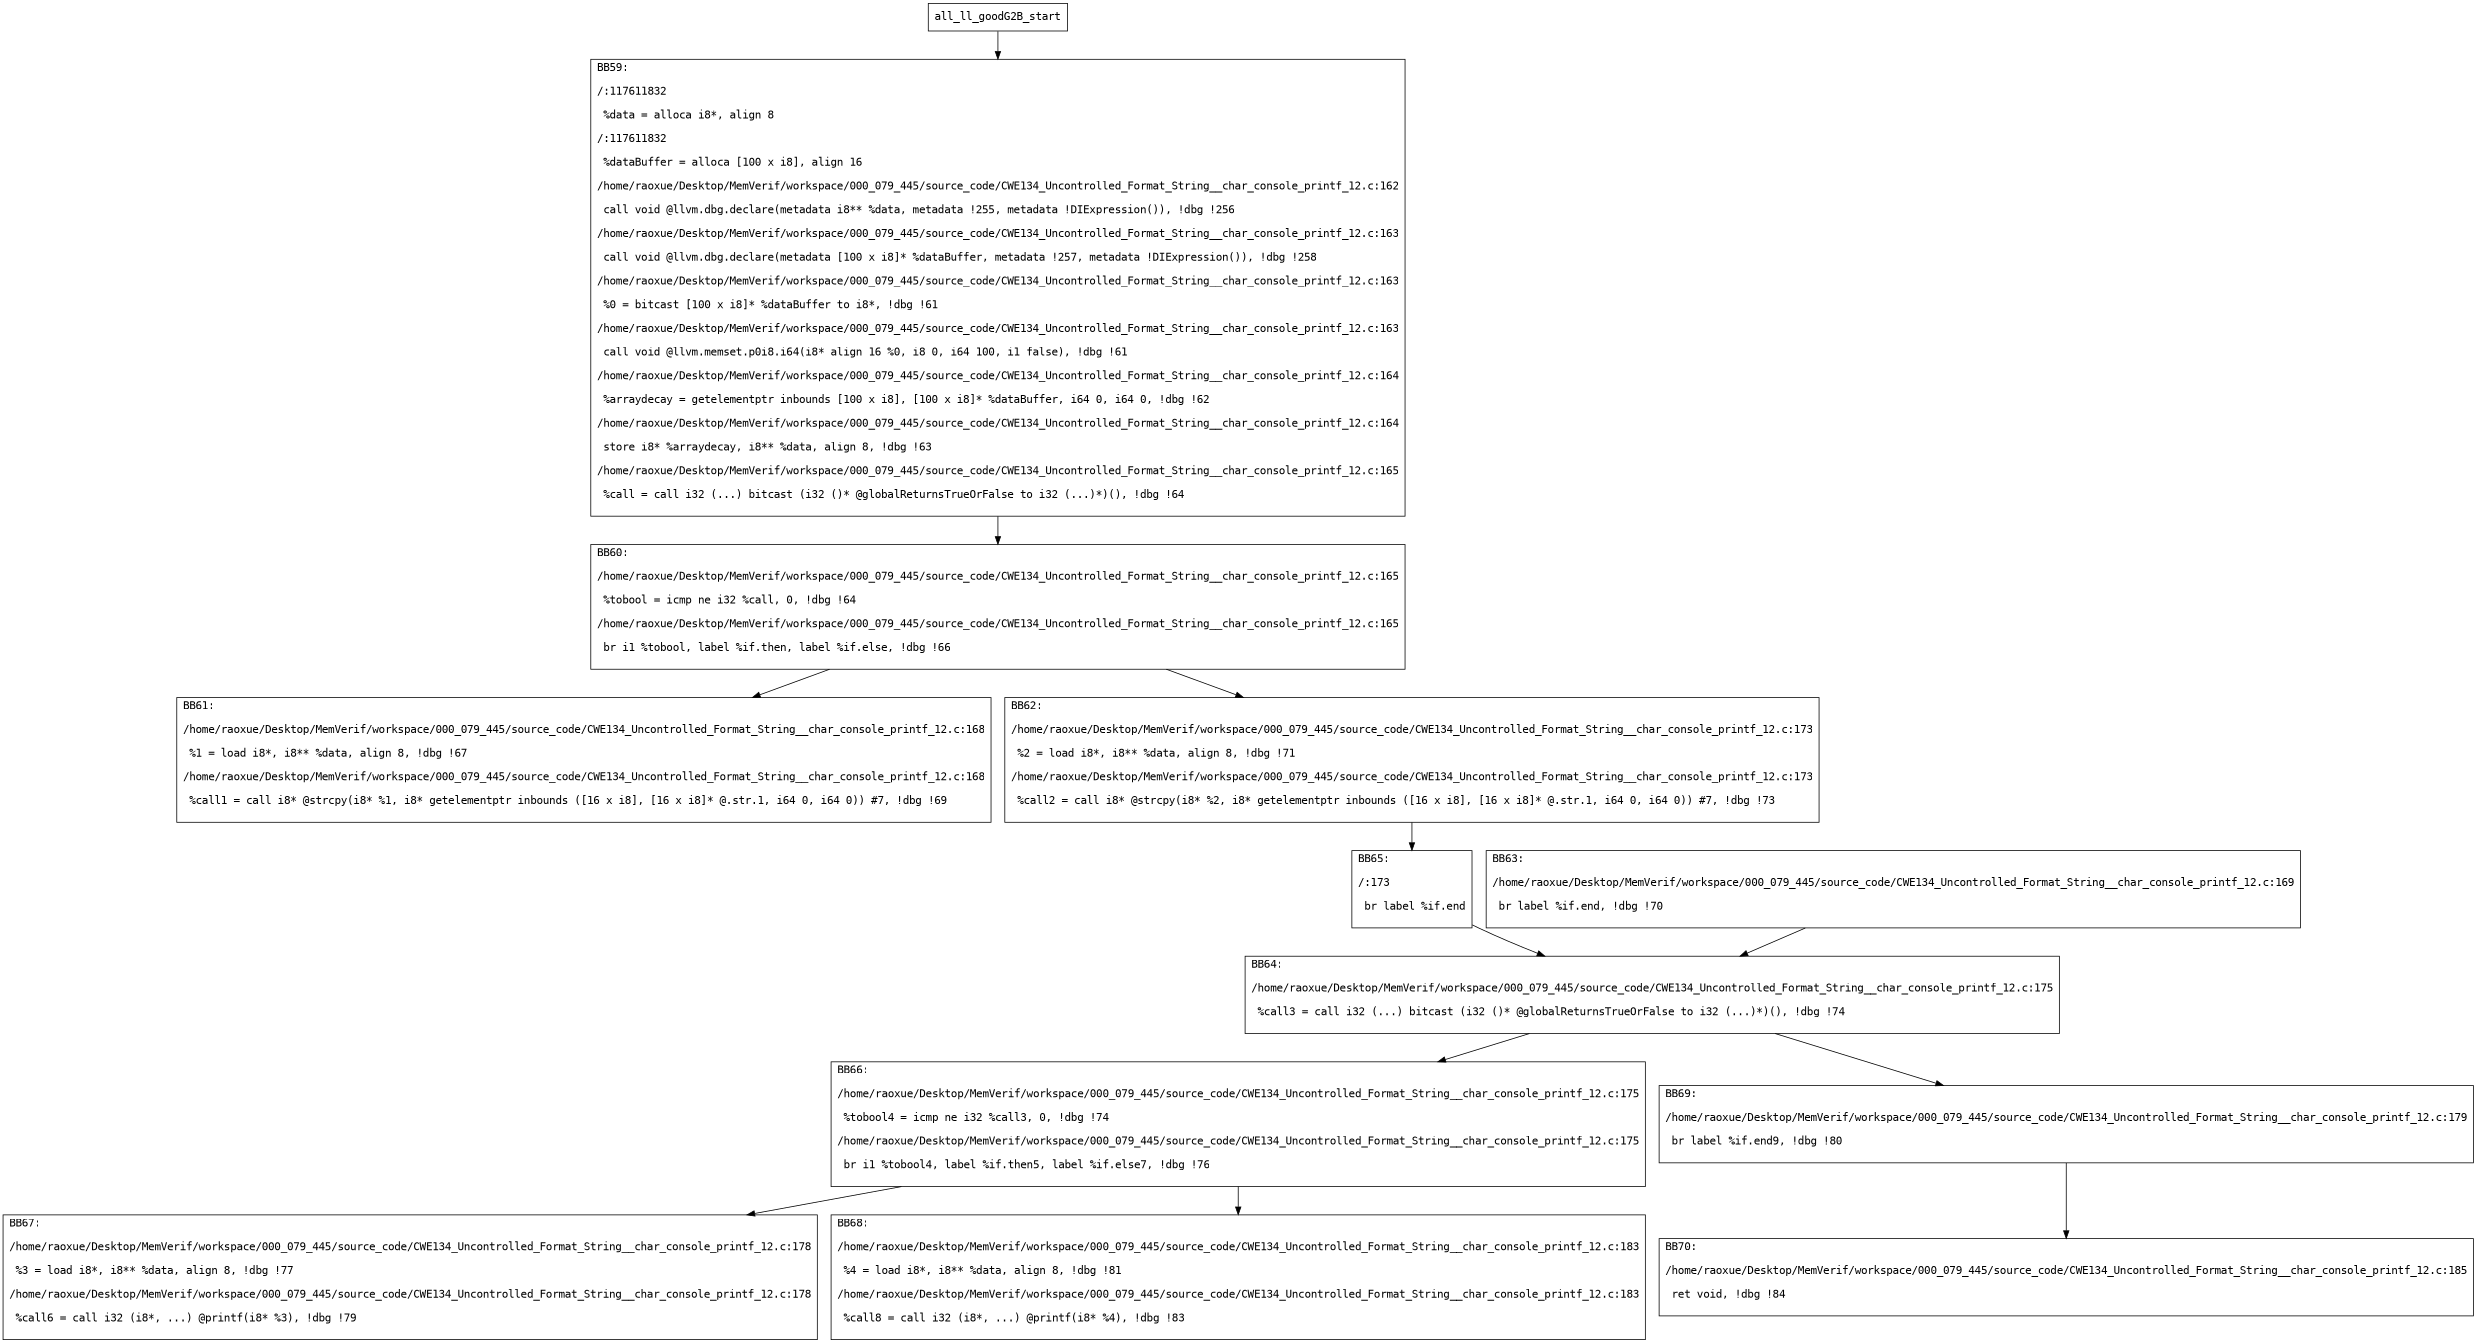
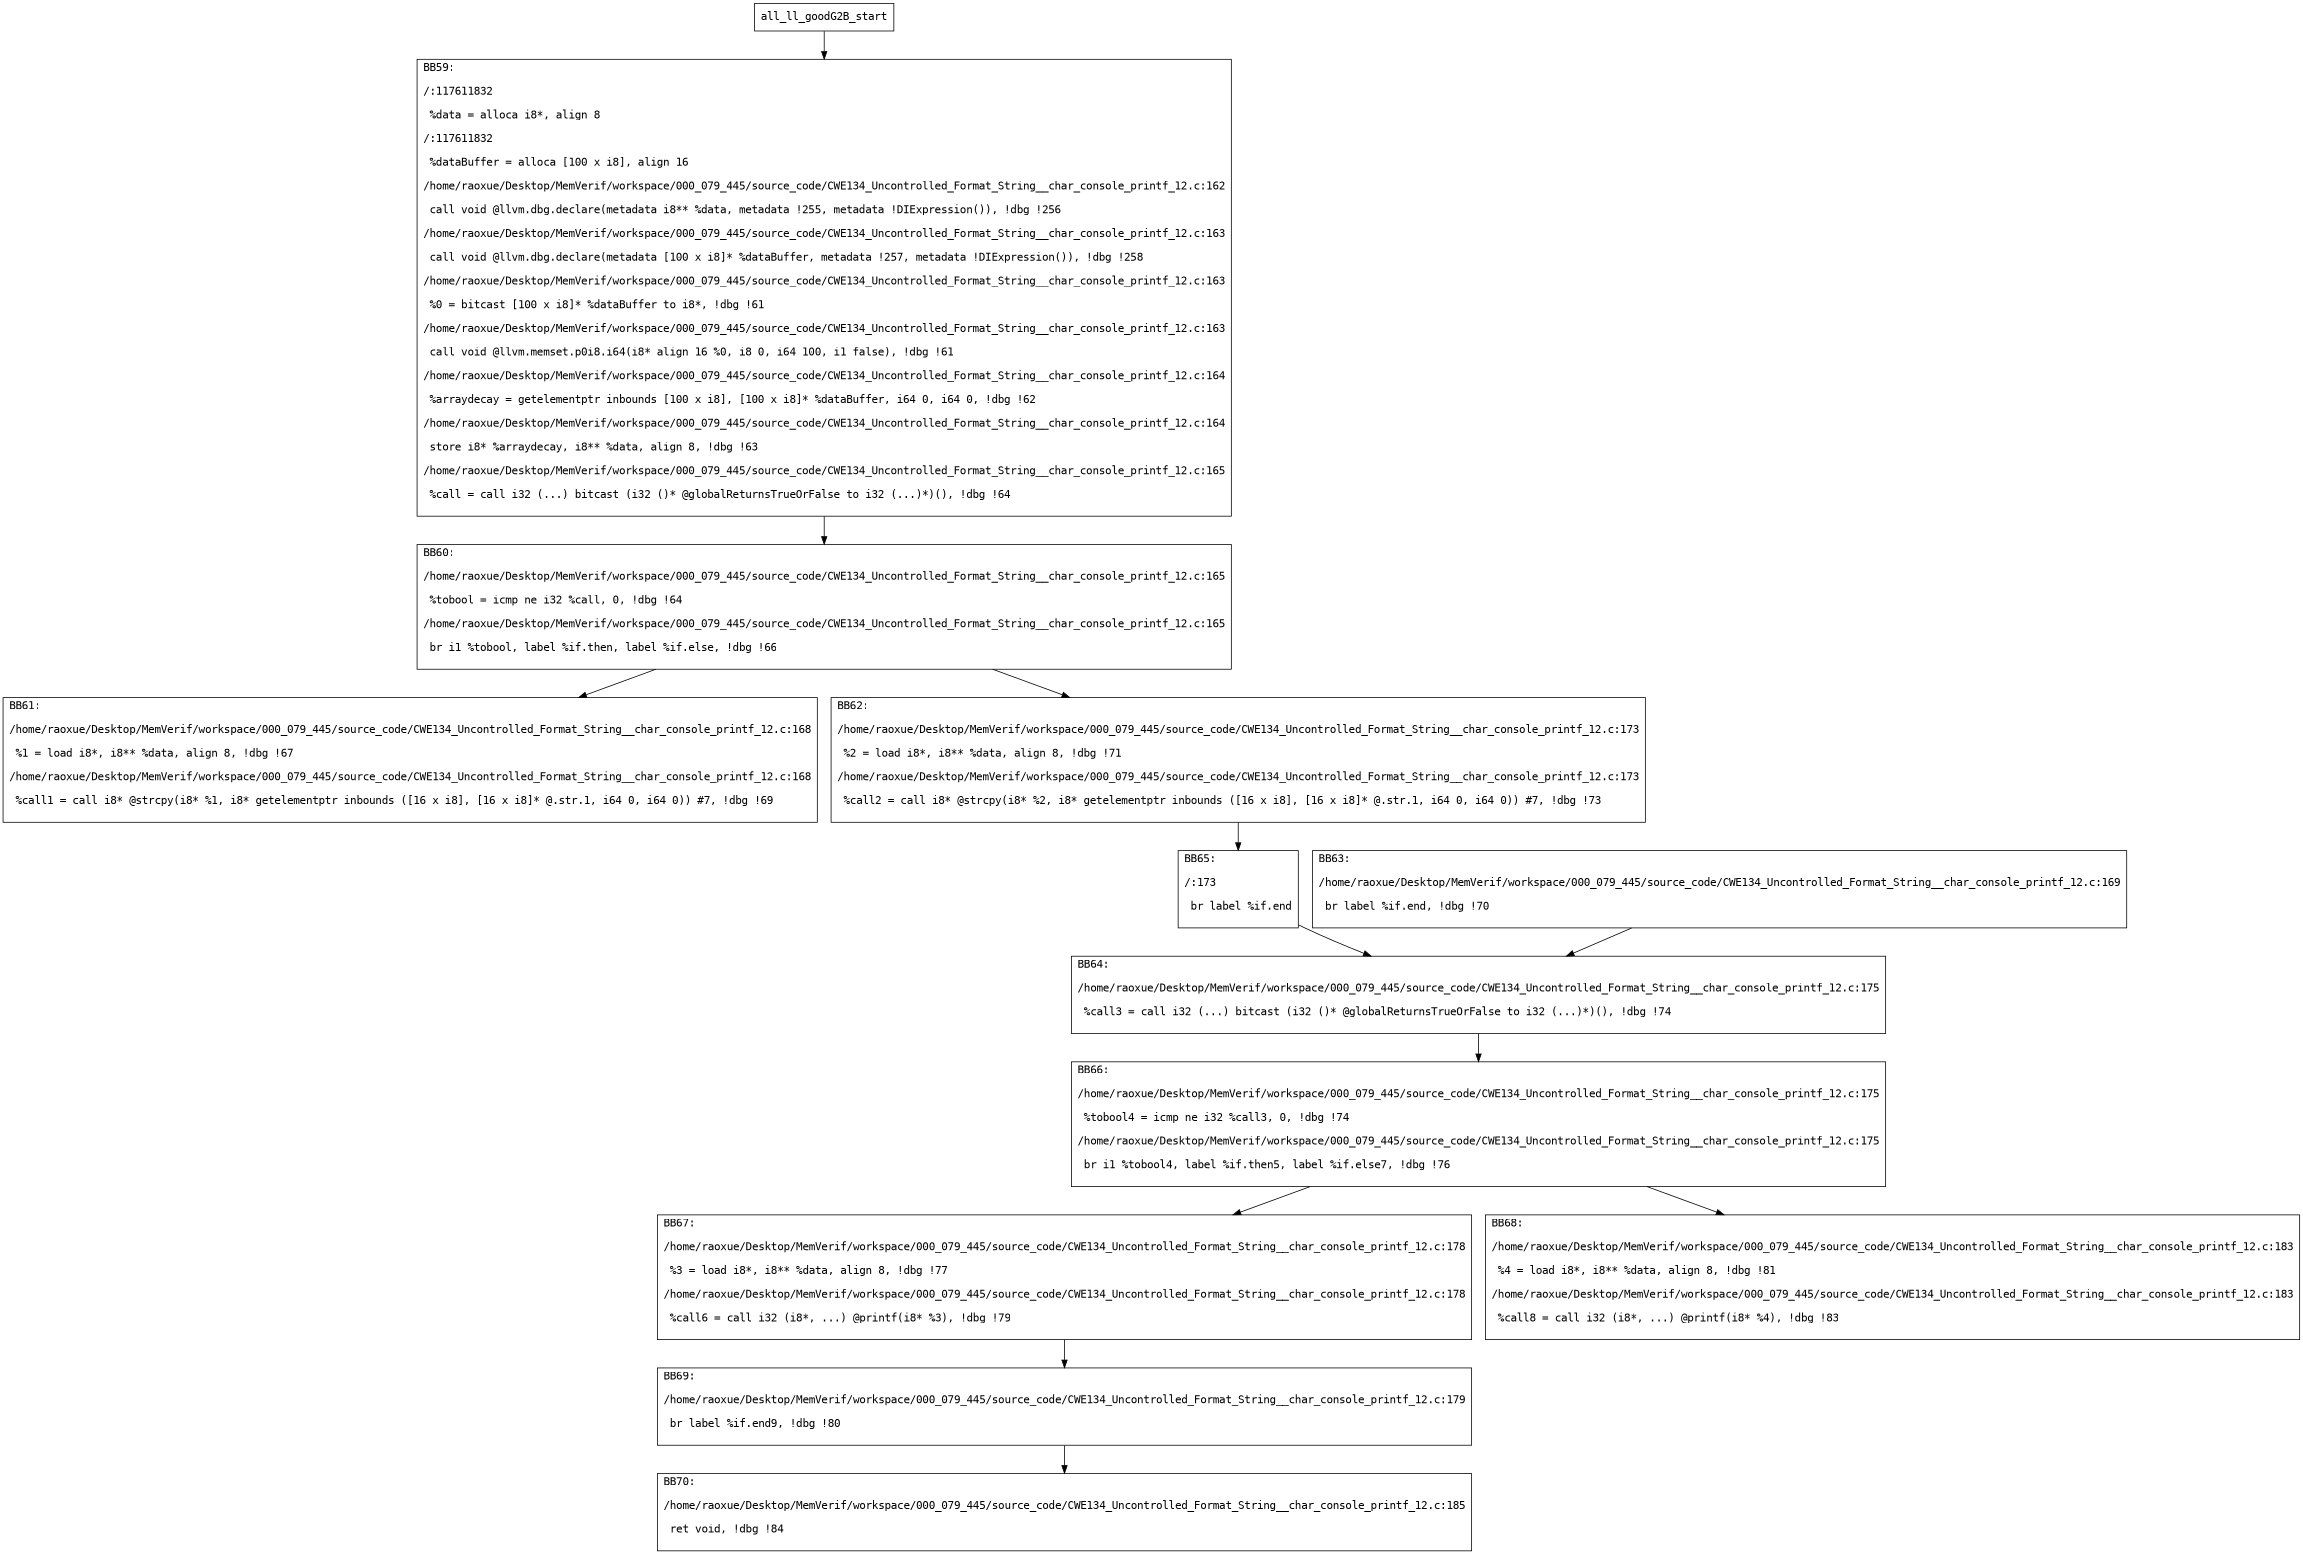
(1855, 1058) -> (1065, 1350)
